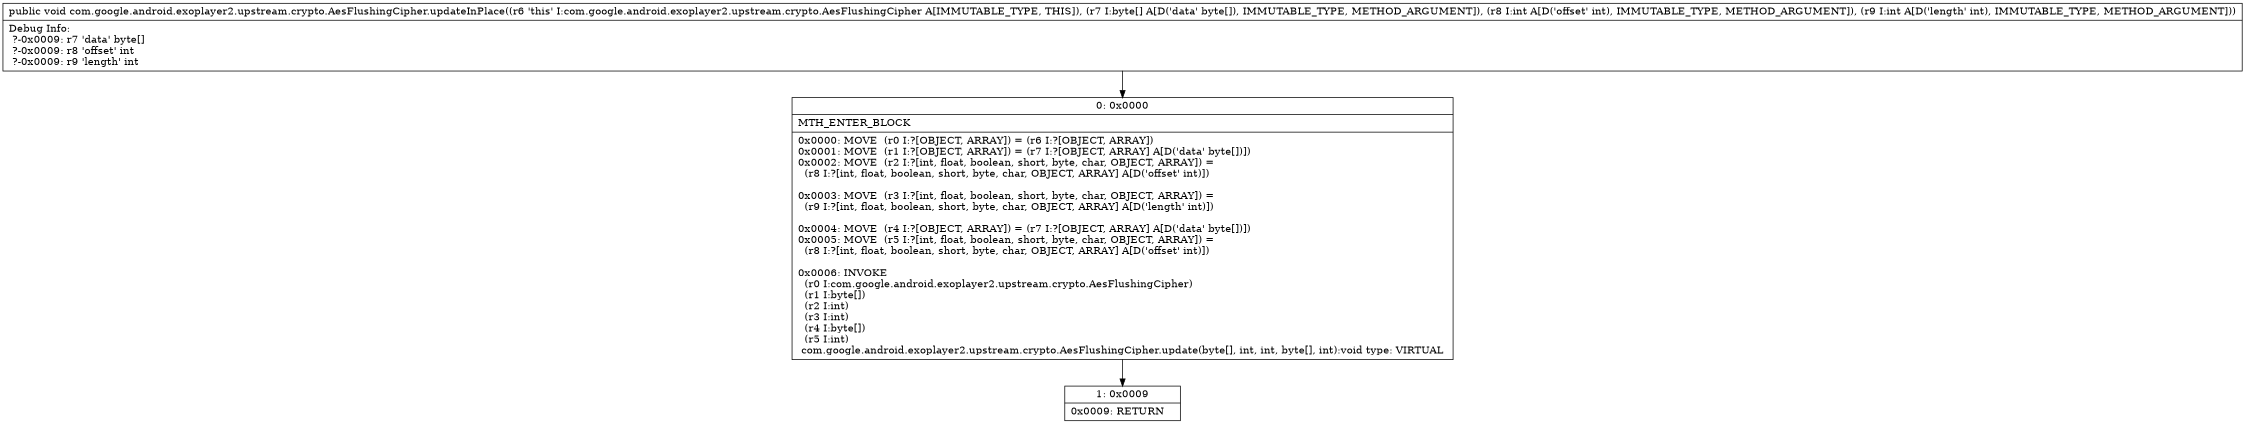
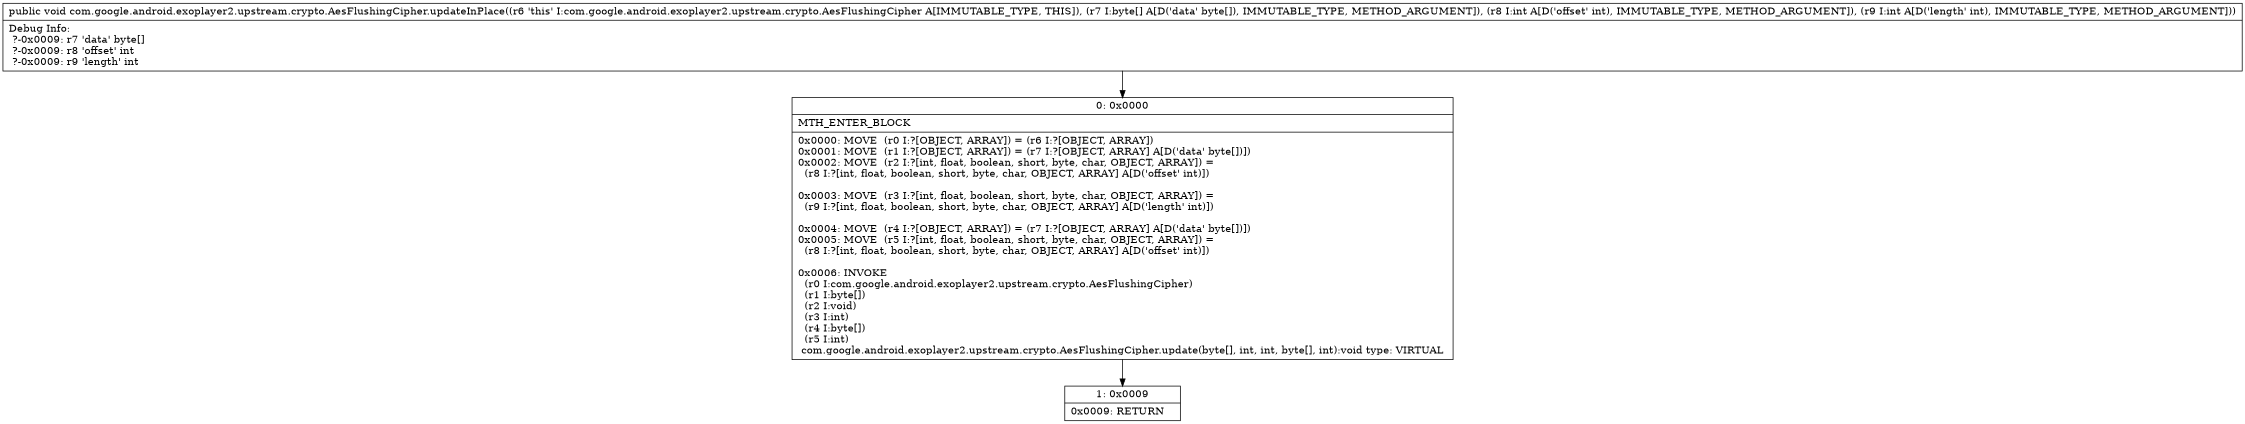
(824, 306) -> (827, 306)
